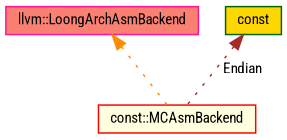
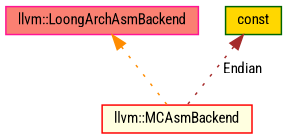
(177, 119) -> (177, 119)
